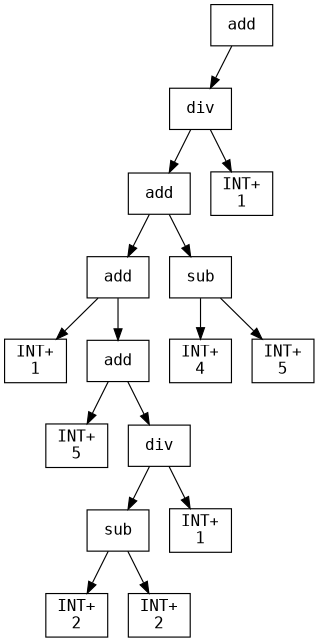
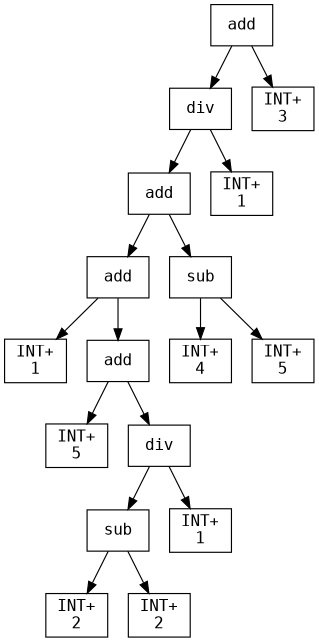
none -> (283, 109)
